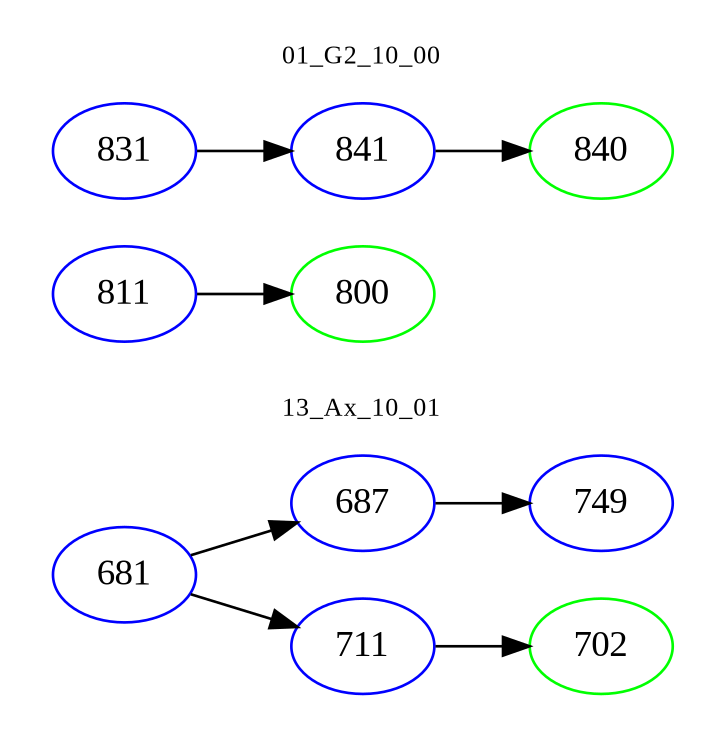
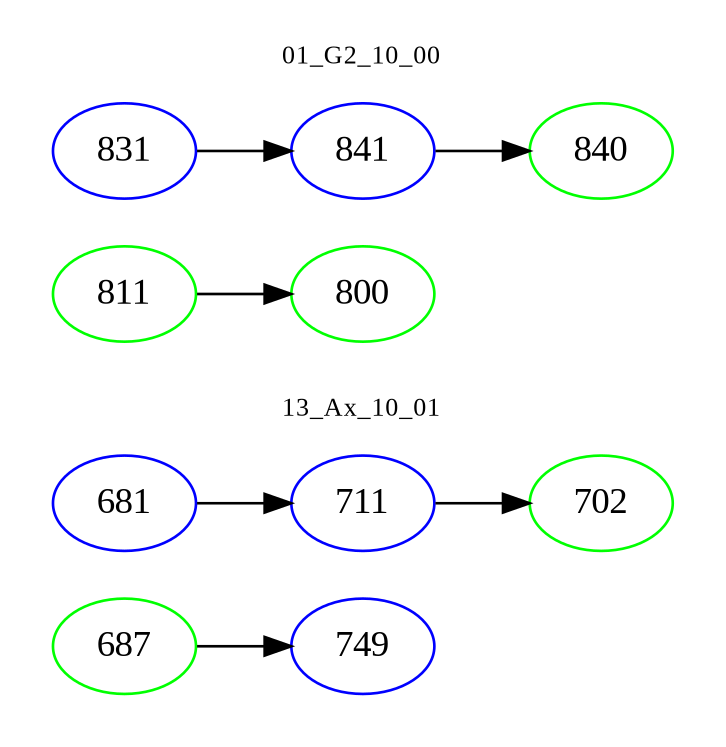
(124, 294) -> (124, 294)
(363, 503) -> (124, 646)
(231, 543) -> none
